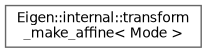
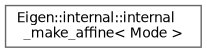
(103, 26) -> (103, 26)
